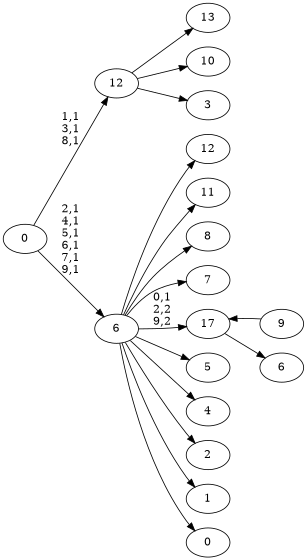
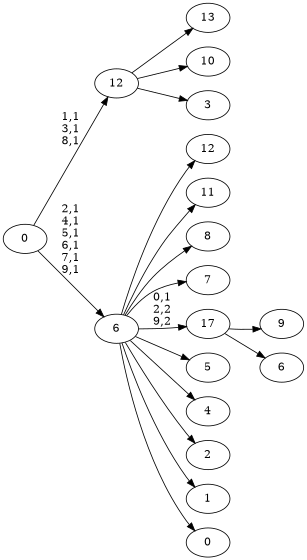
(249, 318) -> (241, 329)
